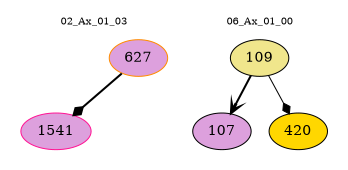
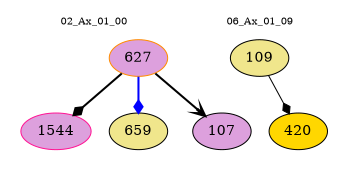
(94, 22) -> (94, 22)
(260, 22) -> (260, 22)
(243, 90) -> (169, 85)
(56, 131) -> (56, 131)
none -> (138, 131)
